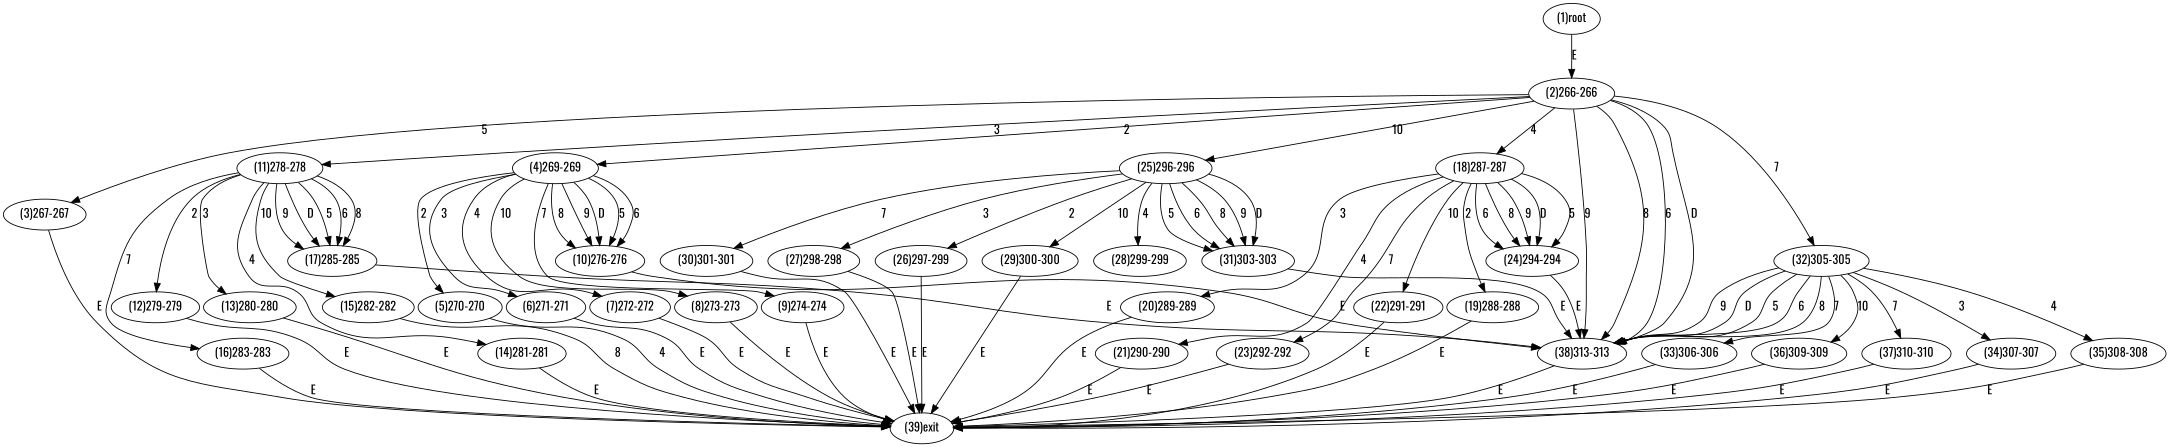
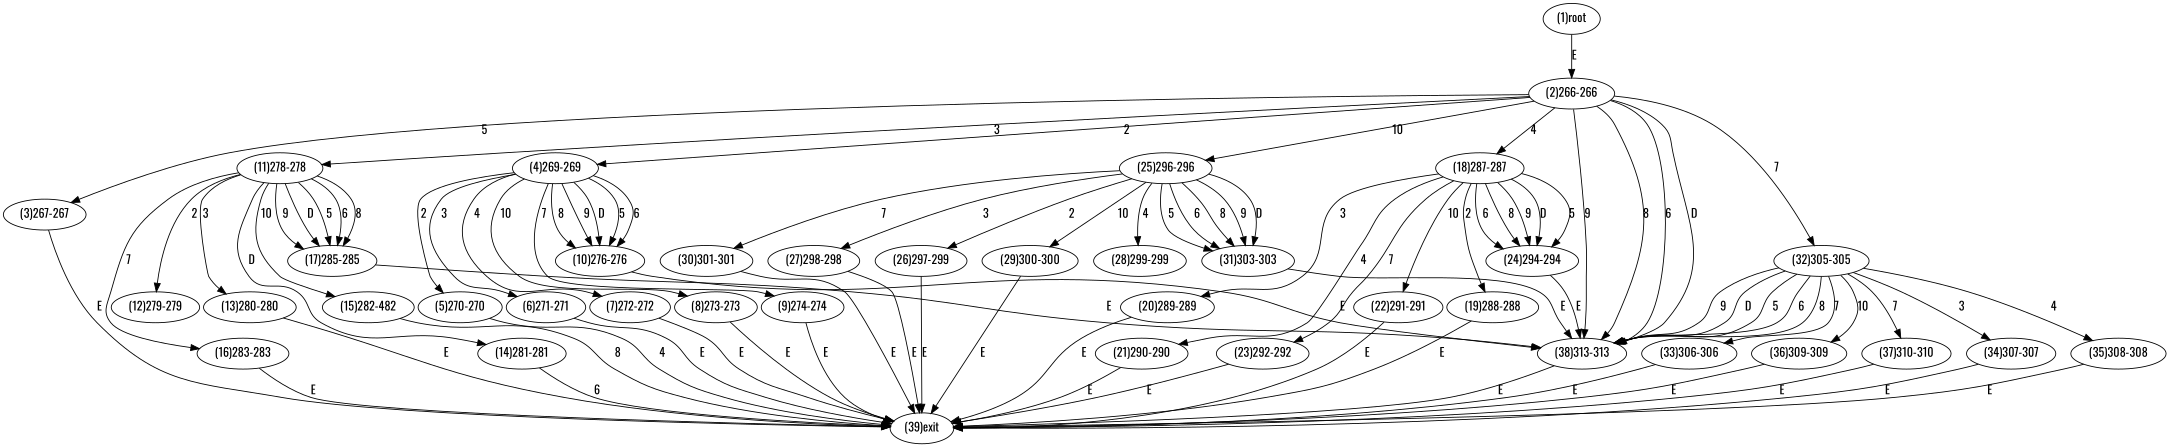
(252, 261) -> (252, 261)
(368, 307) -> (368, 307)
(597, 391) -> (597, 391)
(527, 403) -> none
